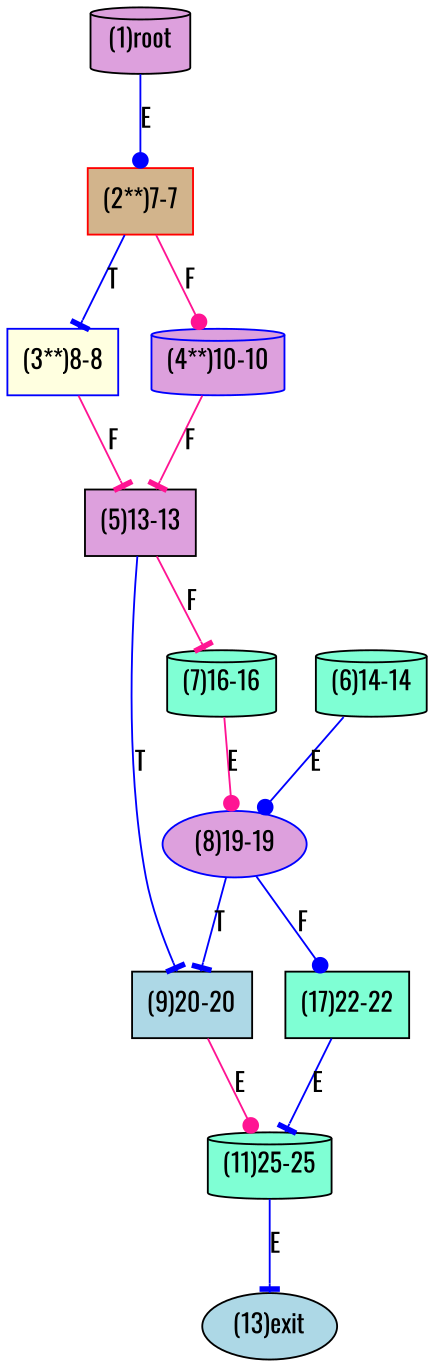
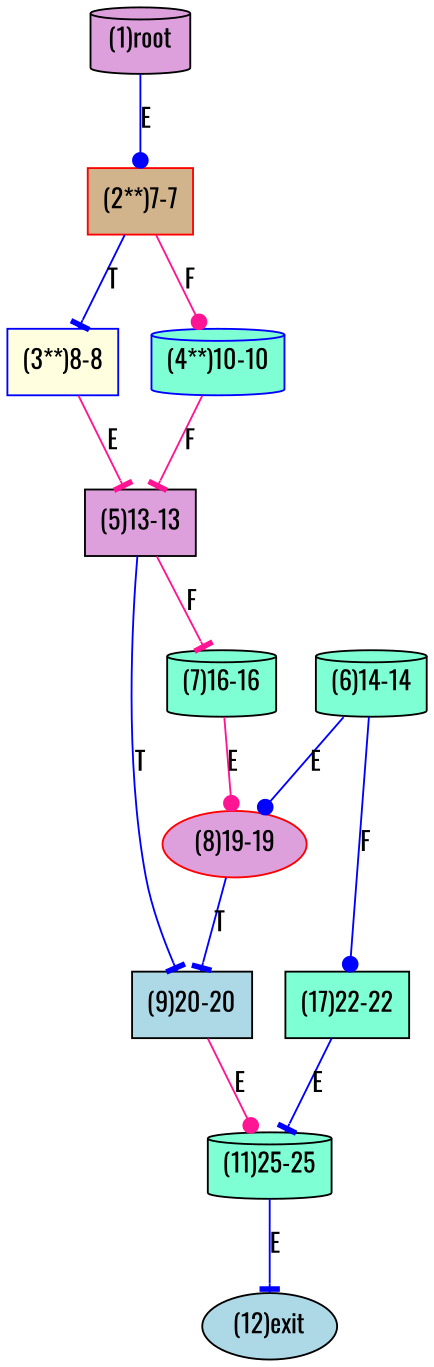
(218, 362) -> (218, 362)
(114, 442) -> (114, 442)
(235, 844) -> (235, 844)
(286, 918) -> (360, 836)
(270, 1326) -> (270, 1326)
